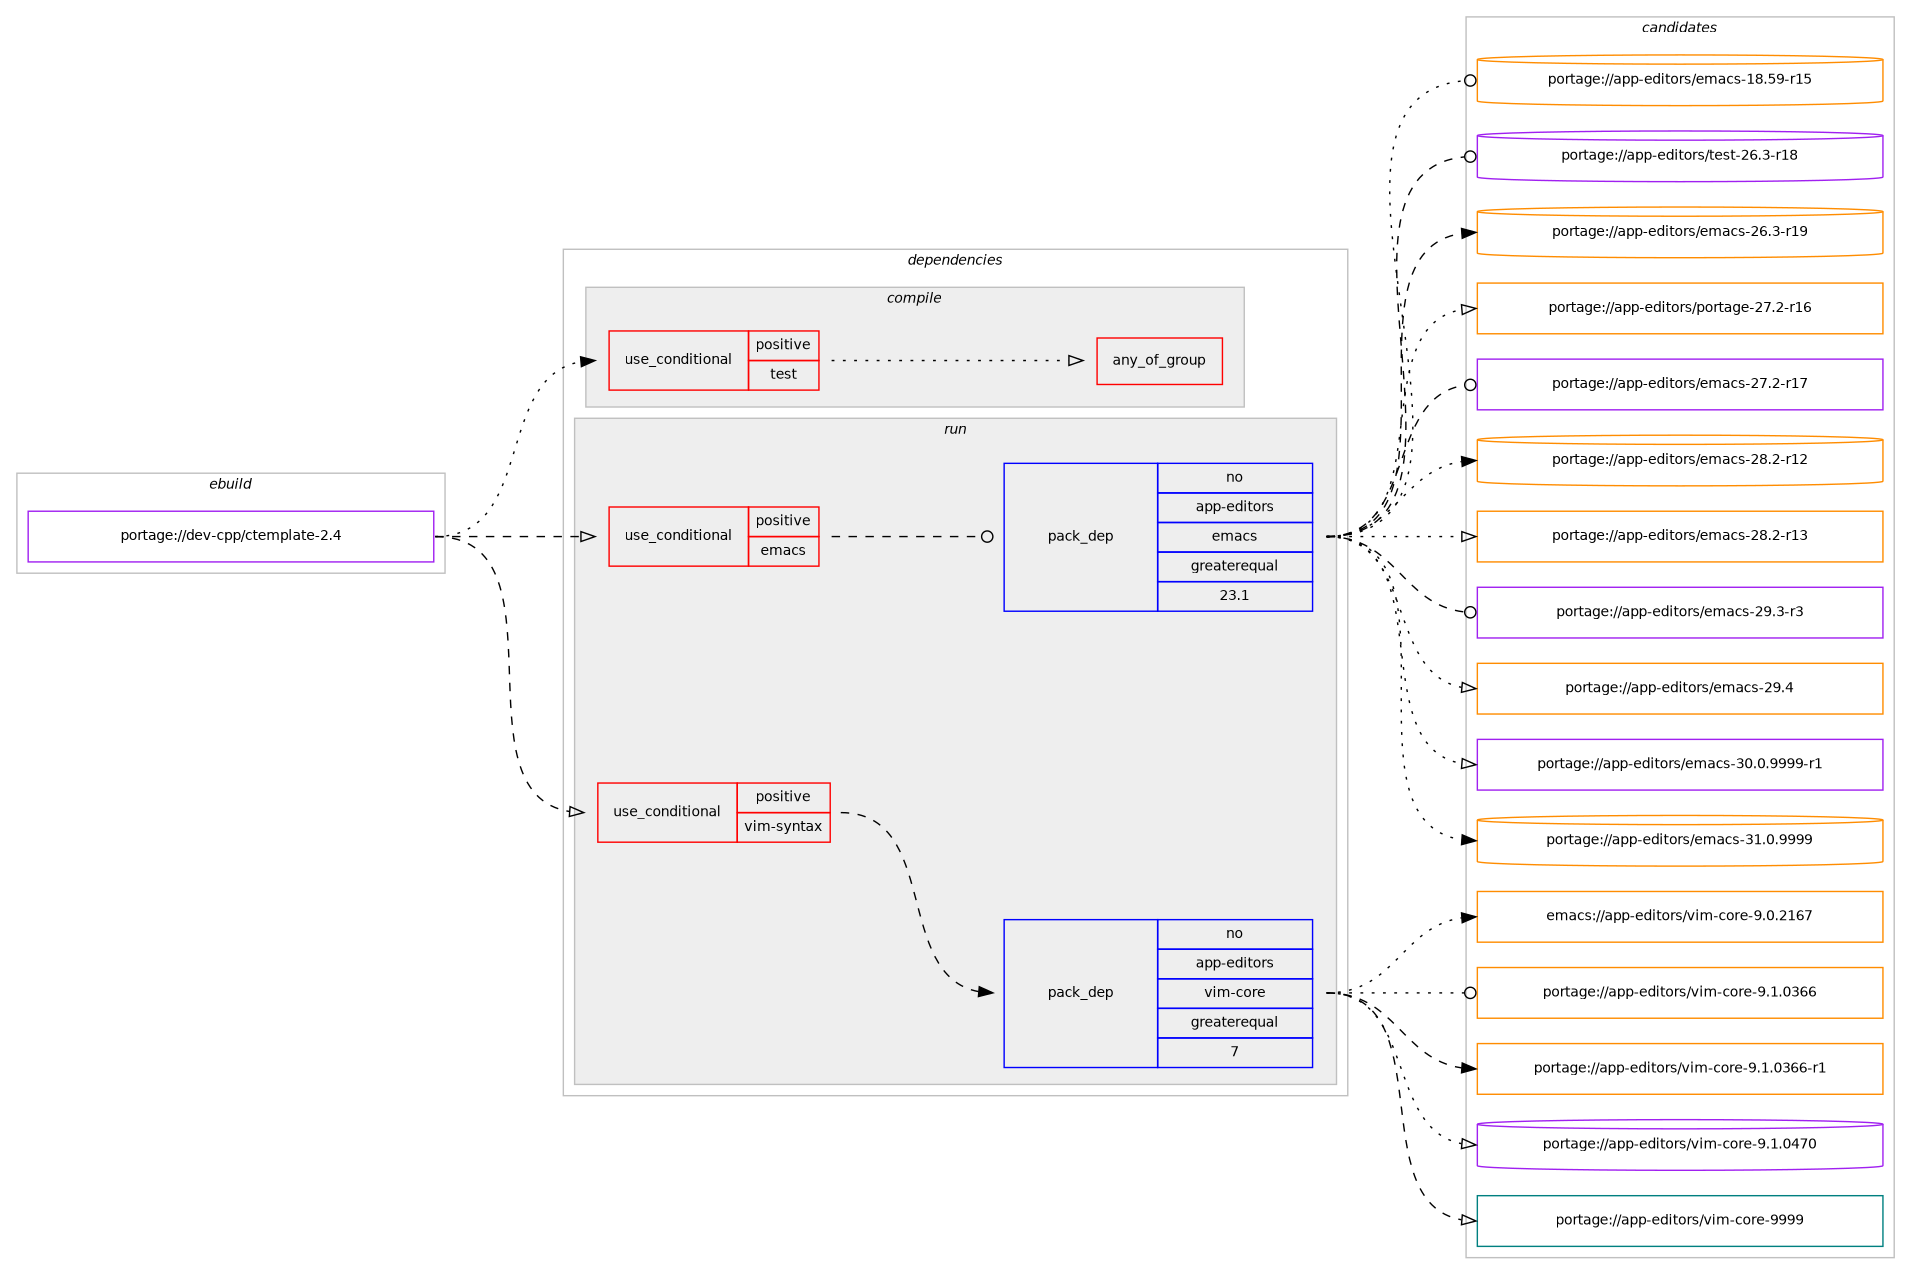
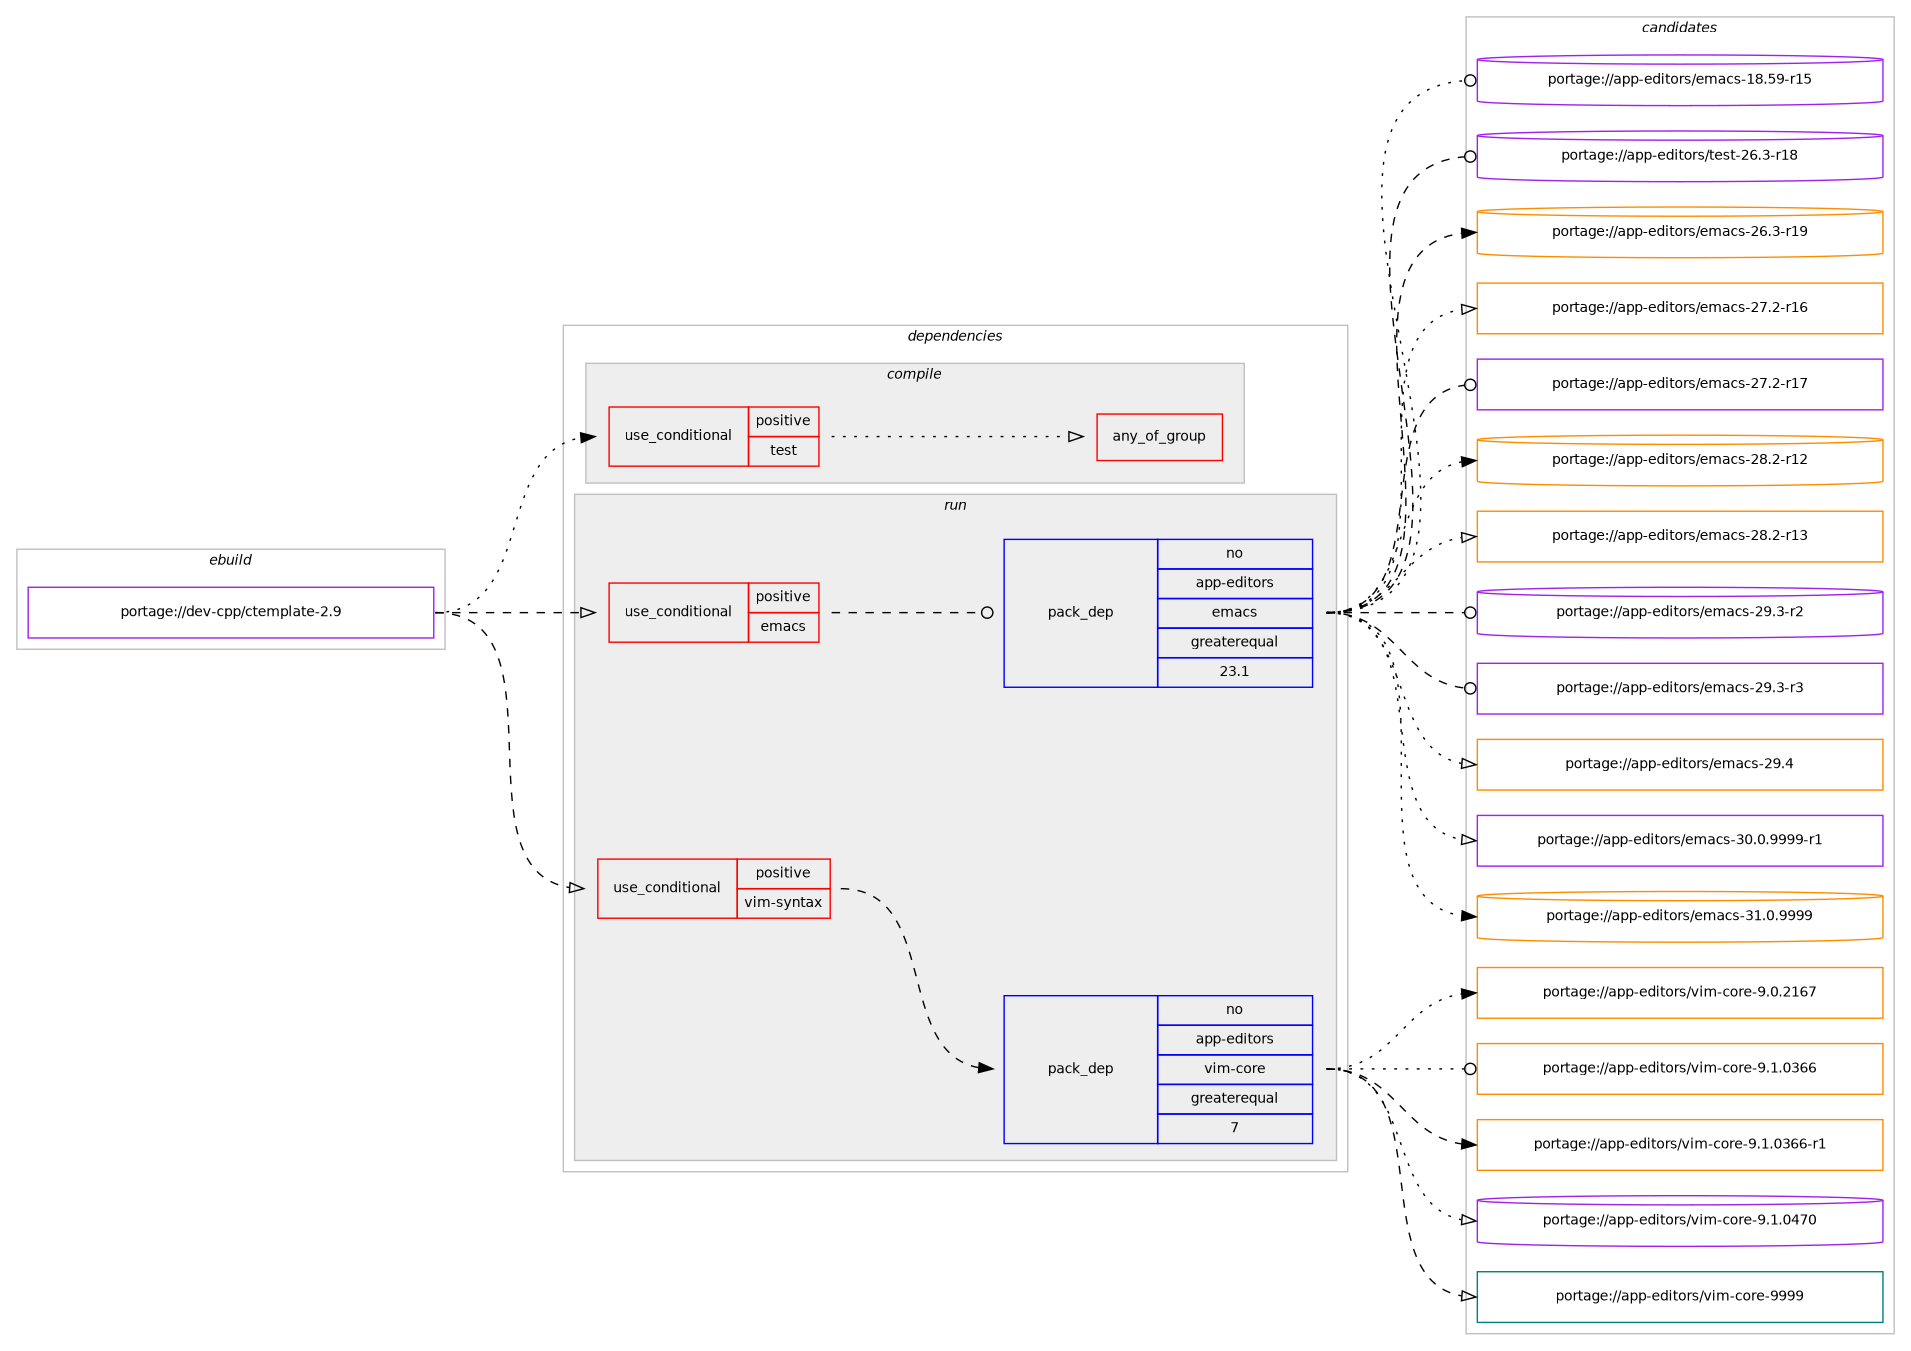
(1680, 80) -> (1680, 80)
(1680, 308) -> (1680, 308)
(231, 537) -> (231, 613)
none -> (1680, 613)
(1680, 917) -> (1680, 993)
